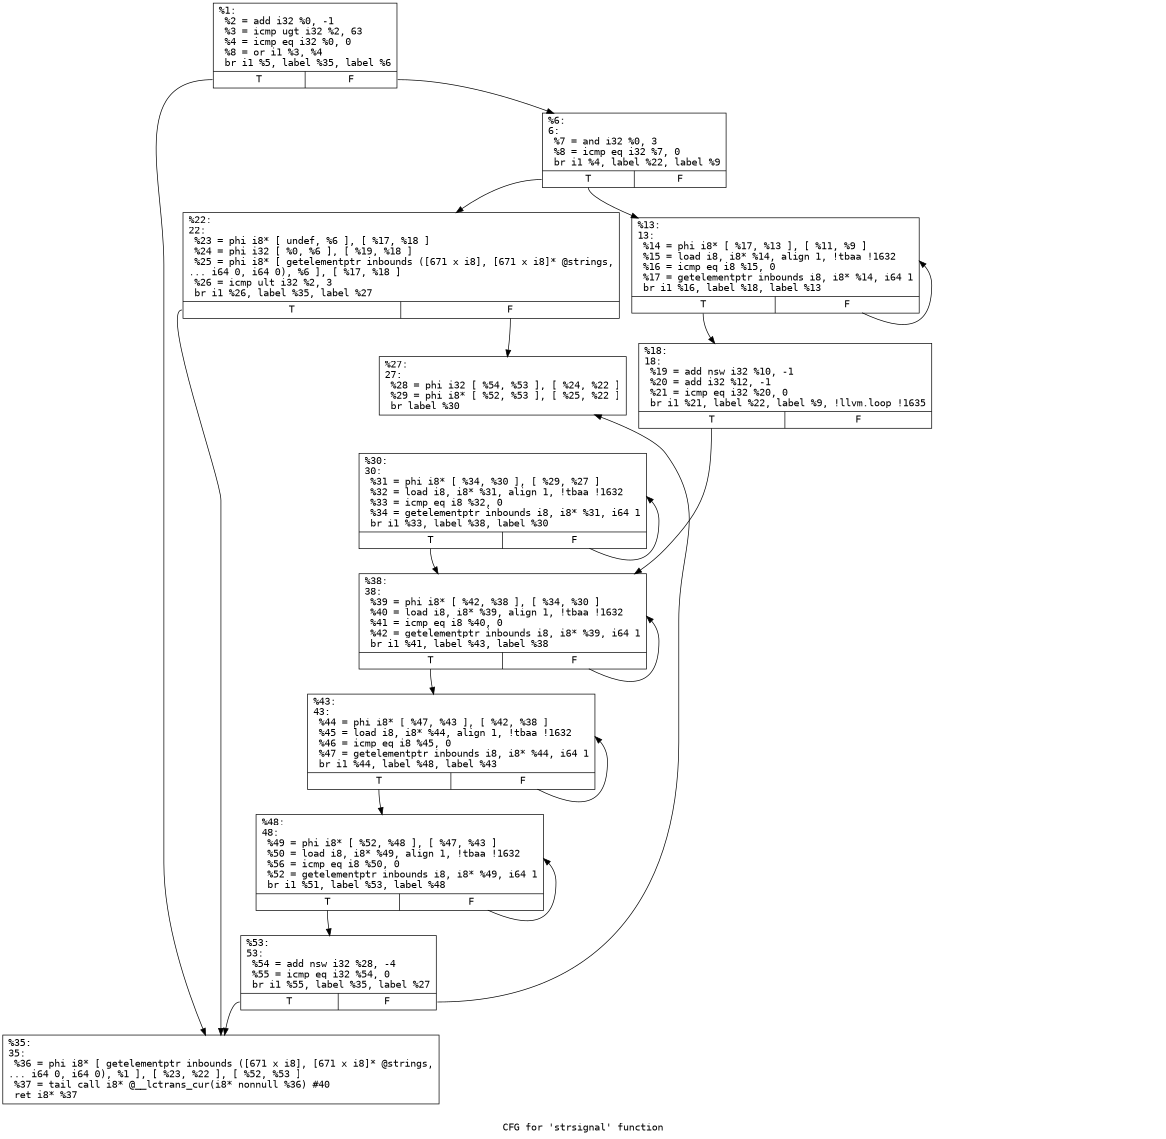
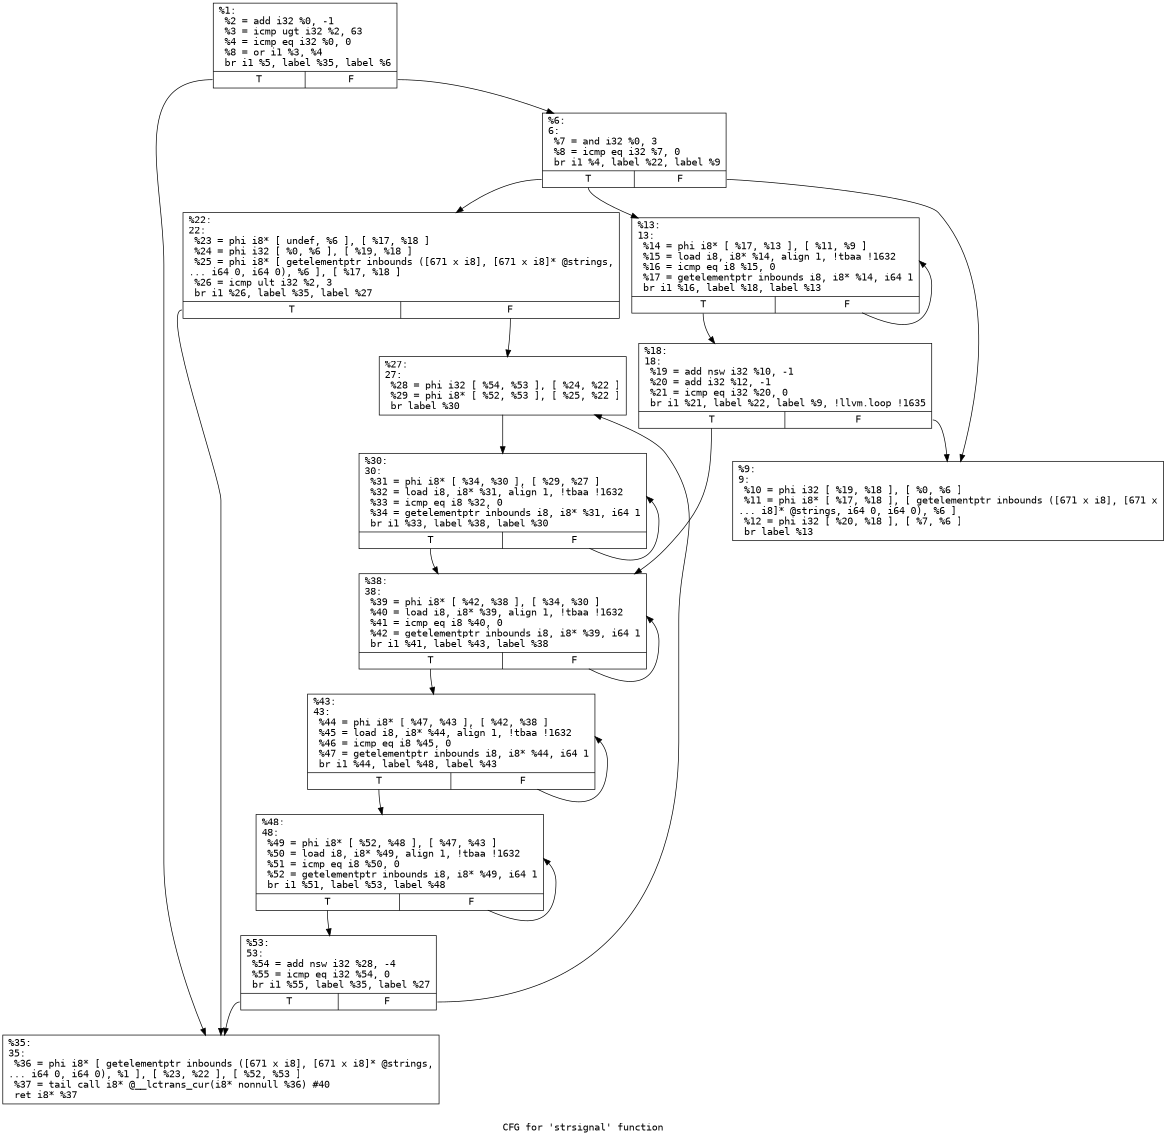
none -> (503, 431)
none -> (948, 501)
(331, 864) -> (331, 864)
